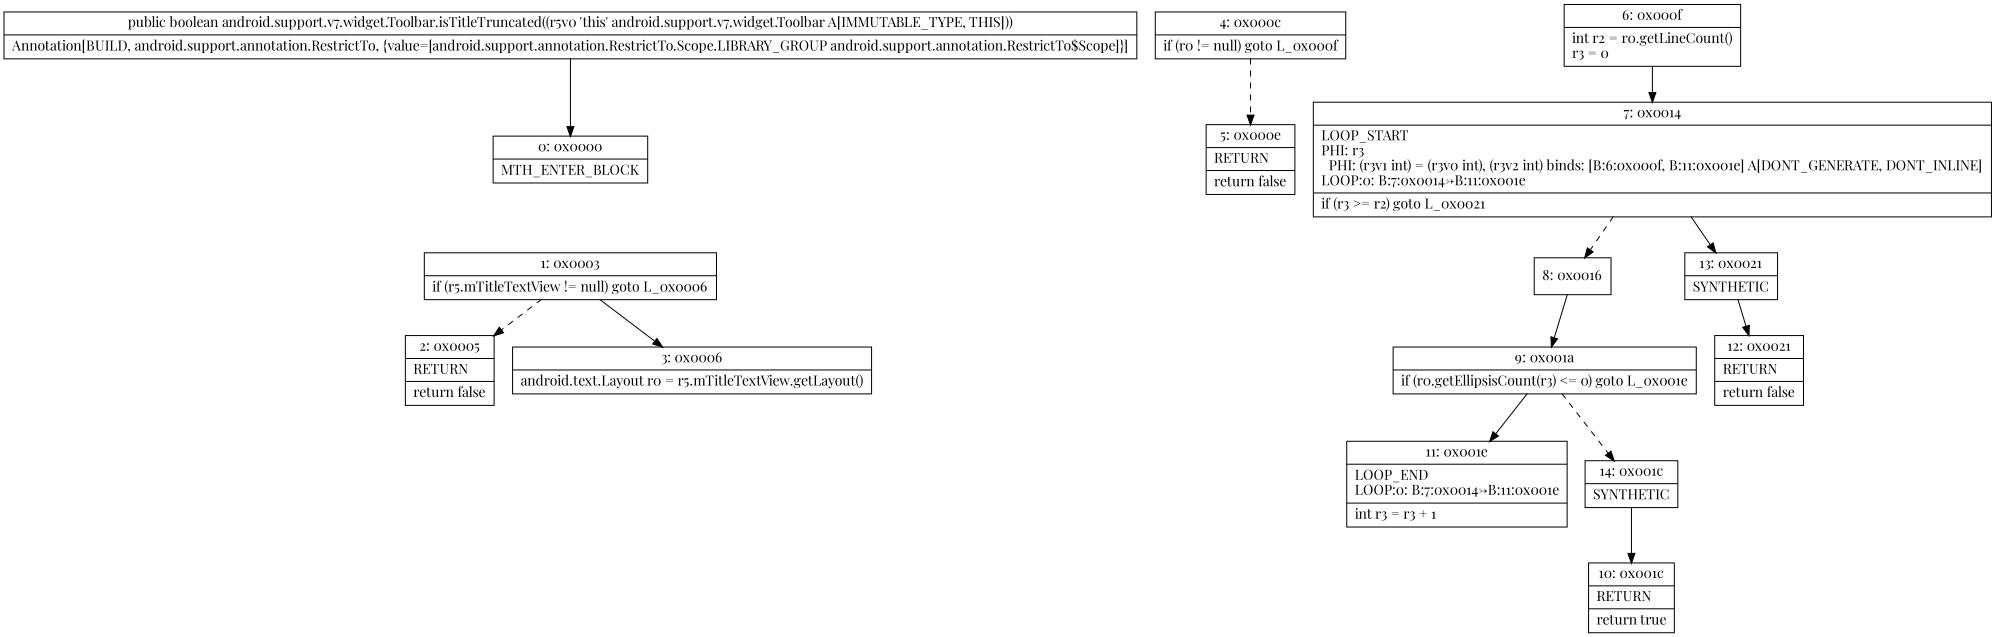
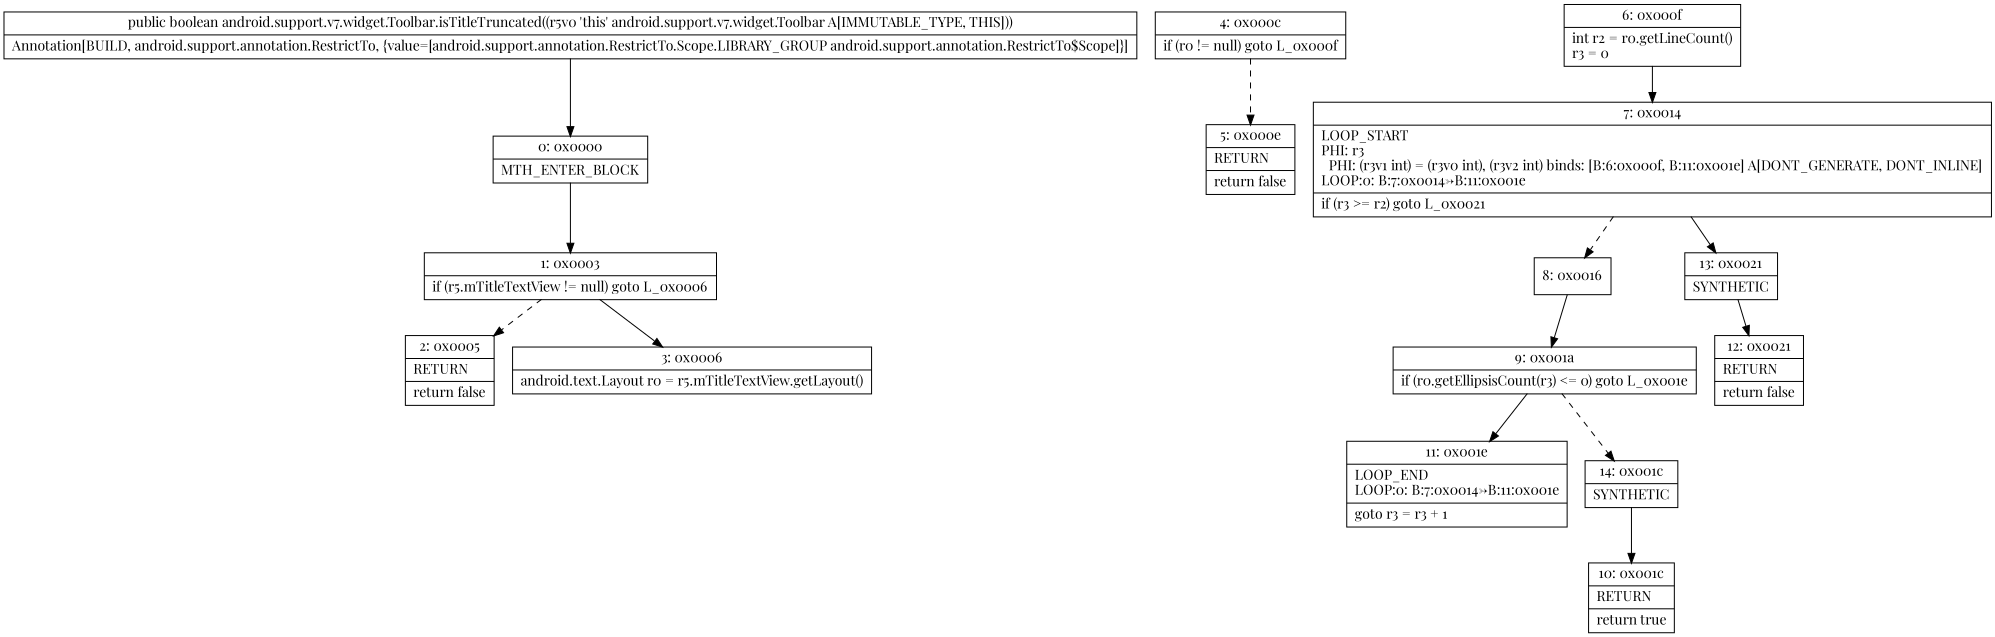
none -> (570, 213)
(1396, 515) -> (1402, 515)
